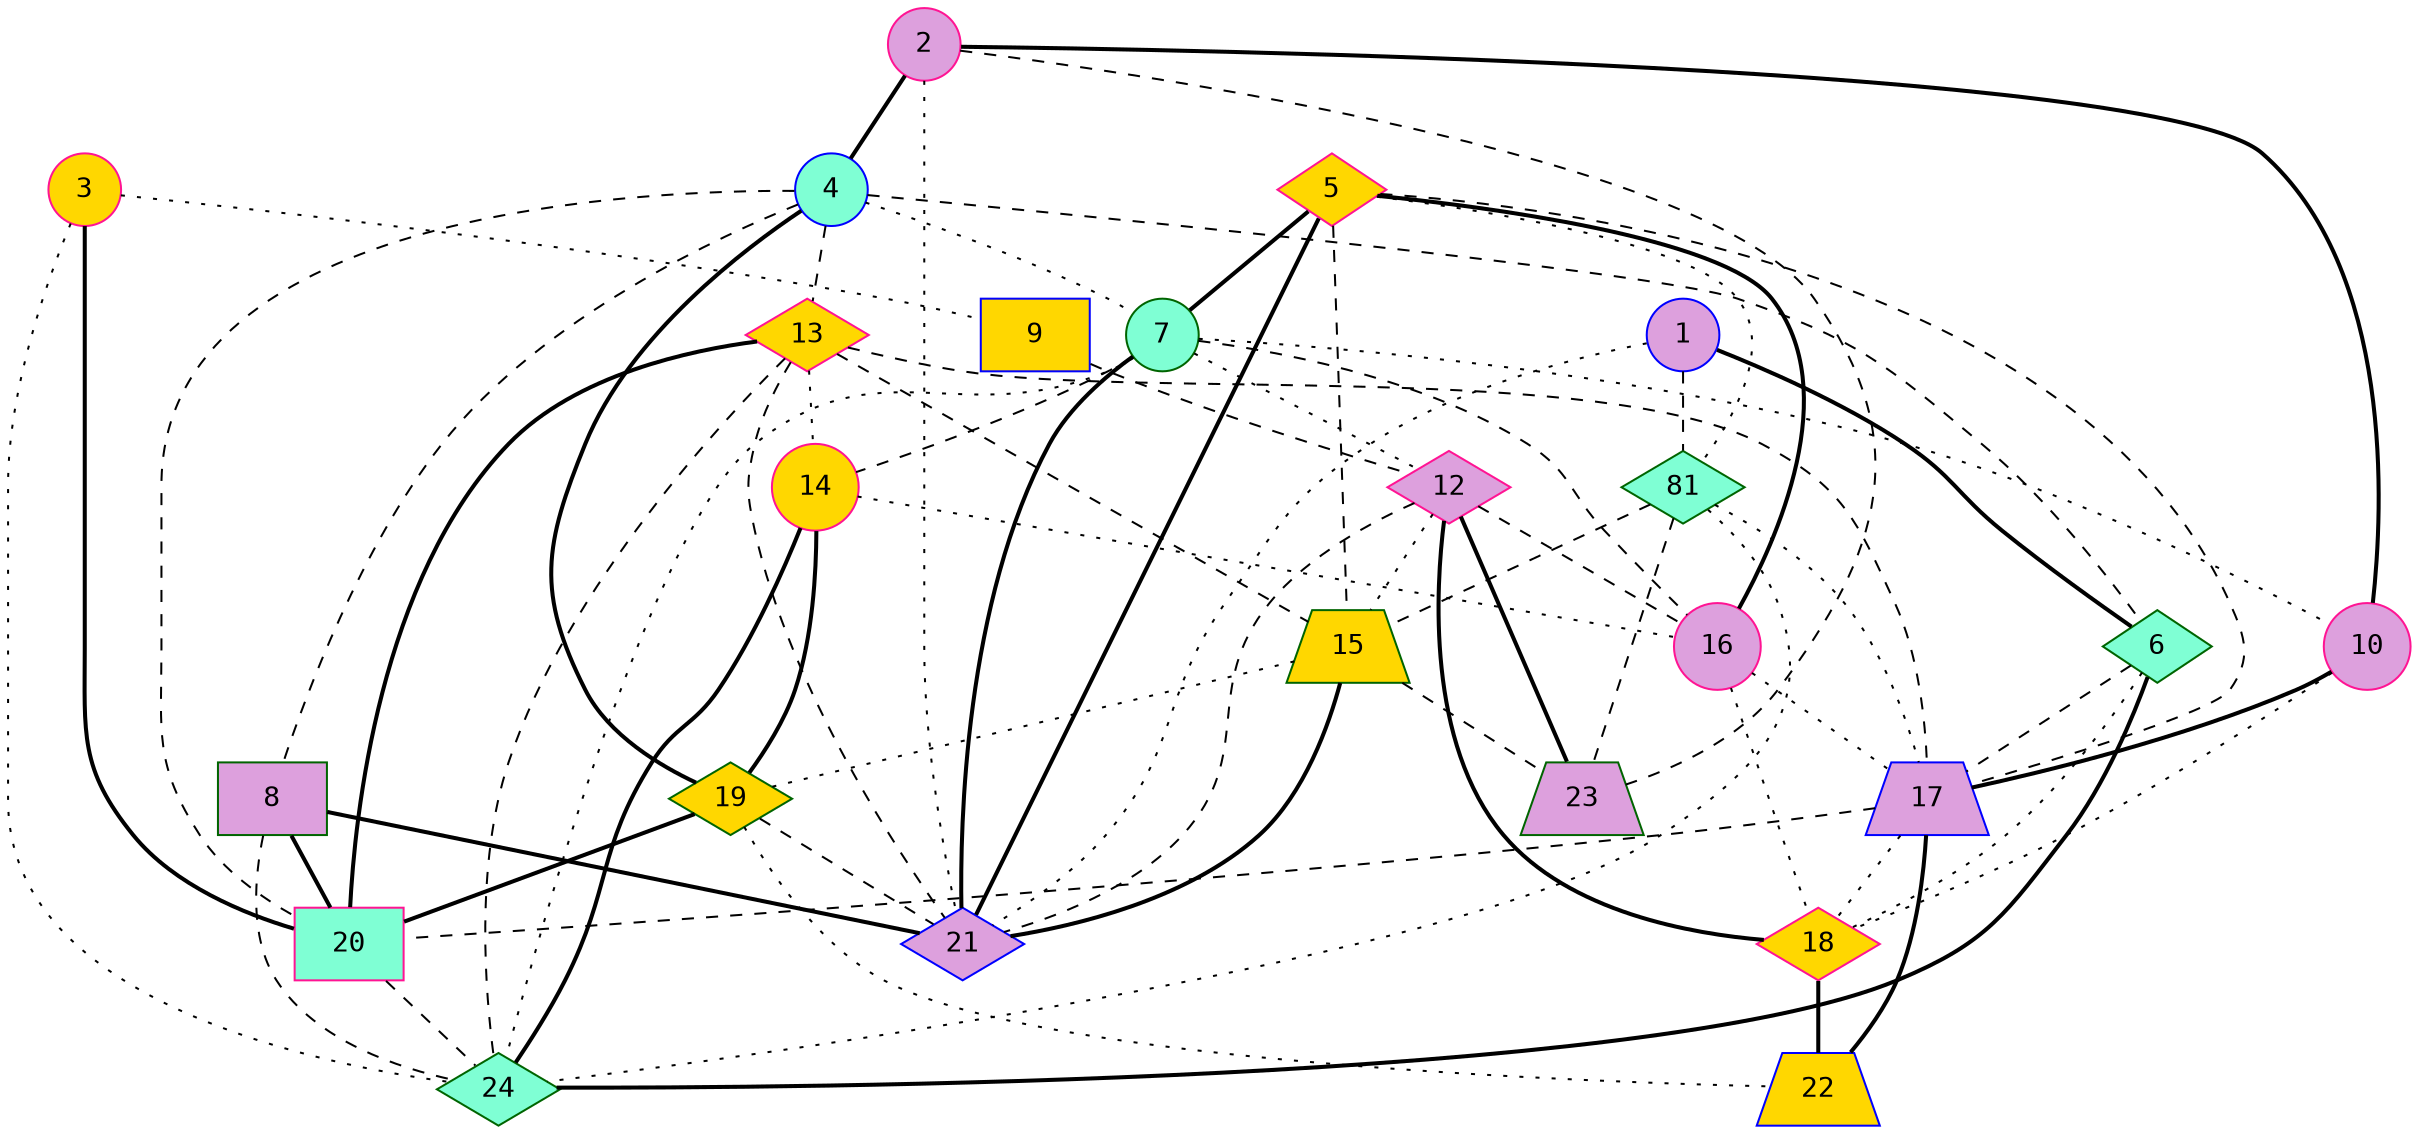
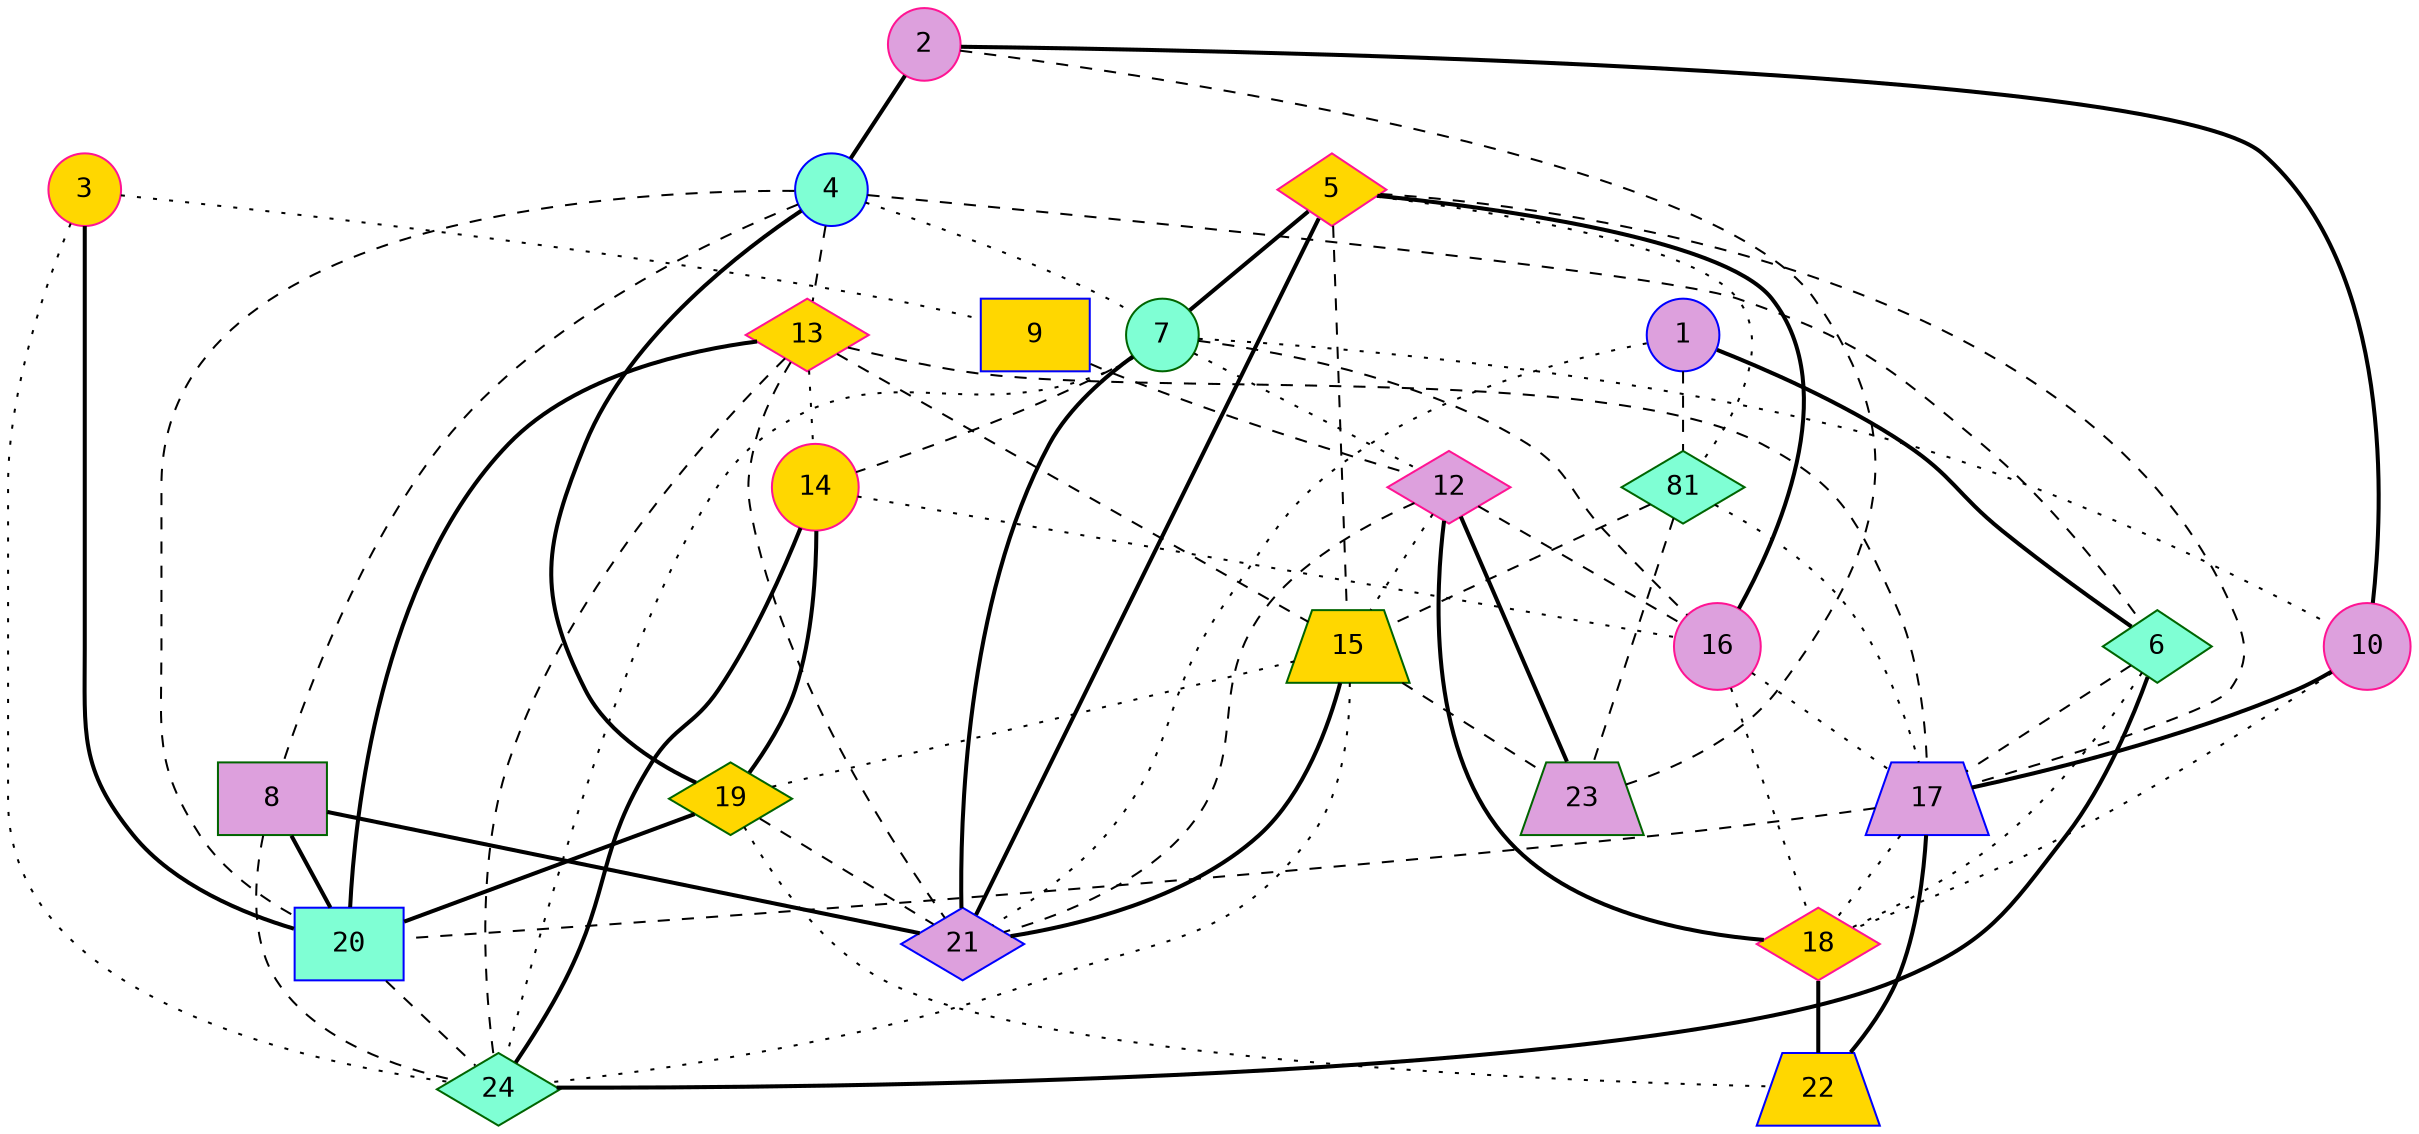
(924, 476) -> none
(349, 944) -> (349, 944)
(1311, 954) -> (1027, 985)
